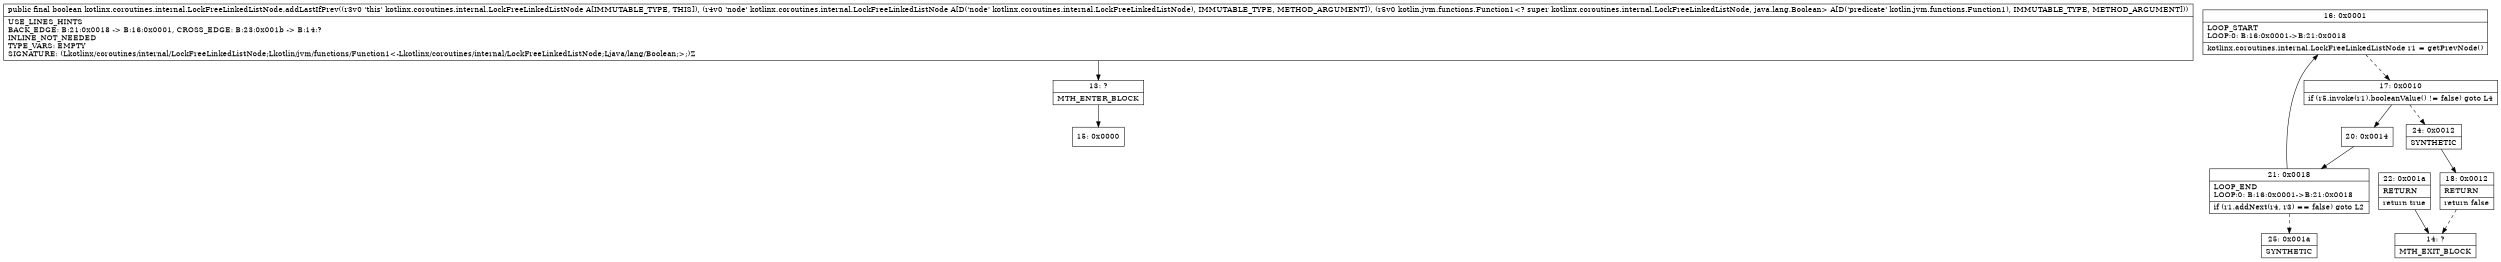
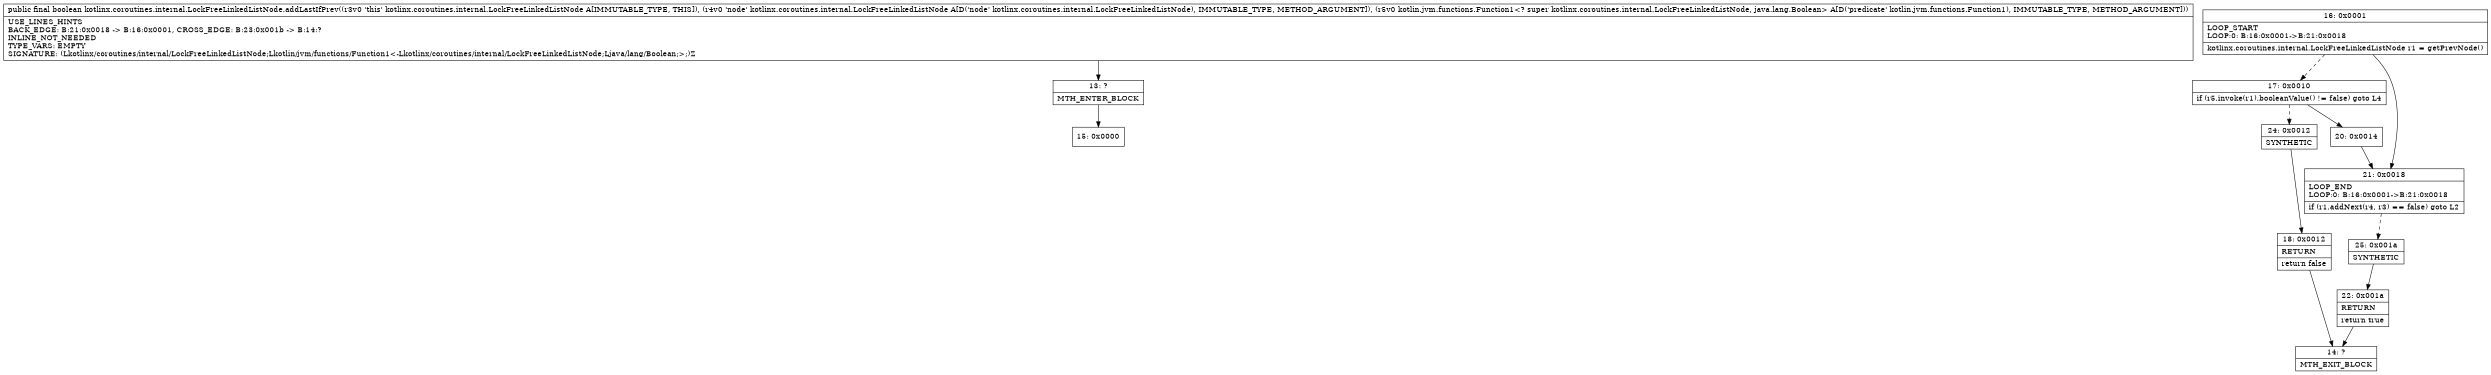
(2290, 111) -> (2397, 106)
(2451, 219) -> (2320, 306)
none -> (2371, 274)
